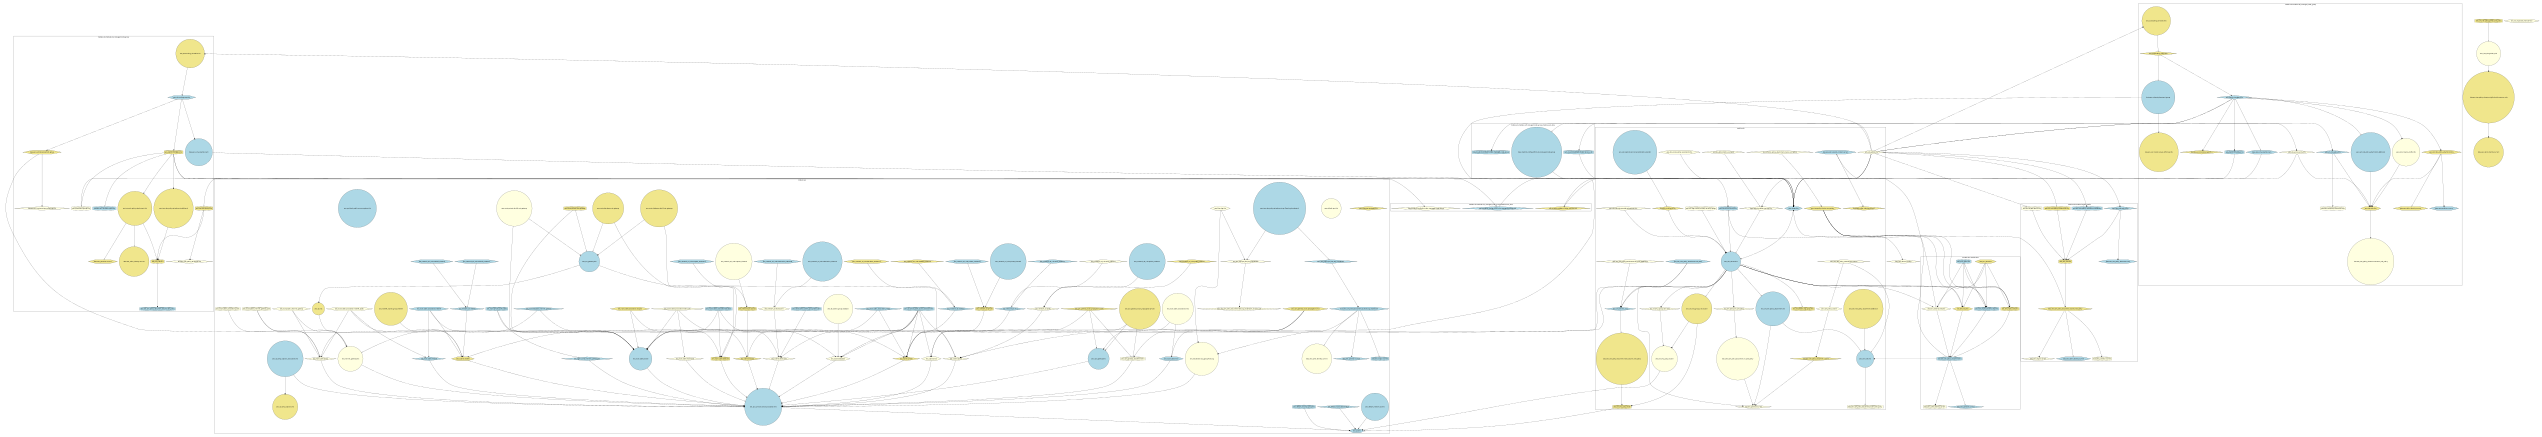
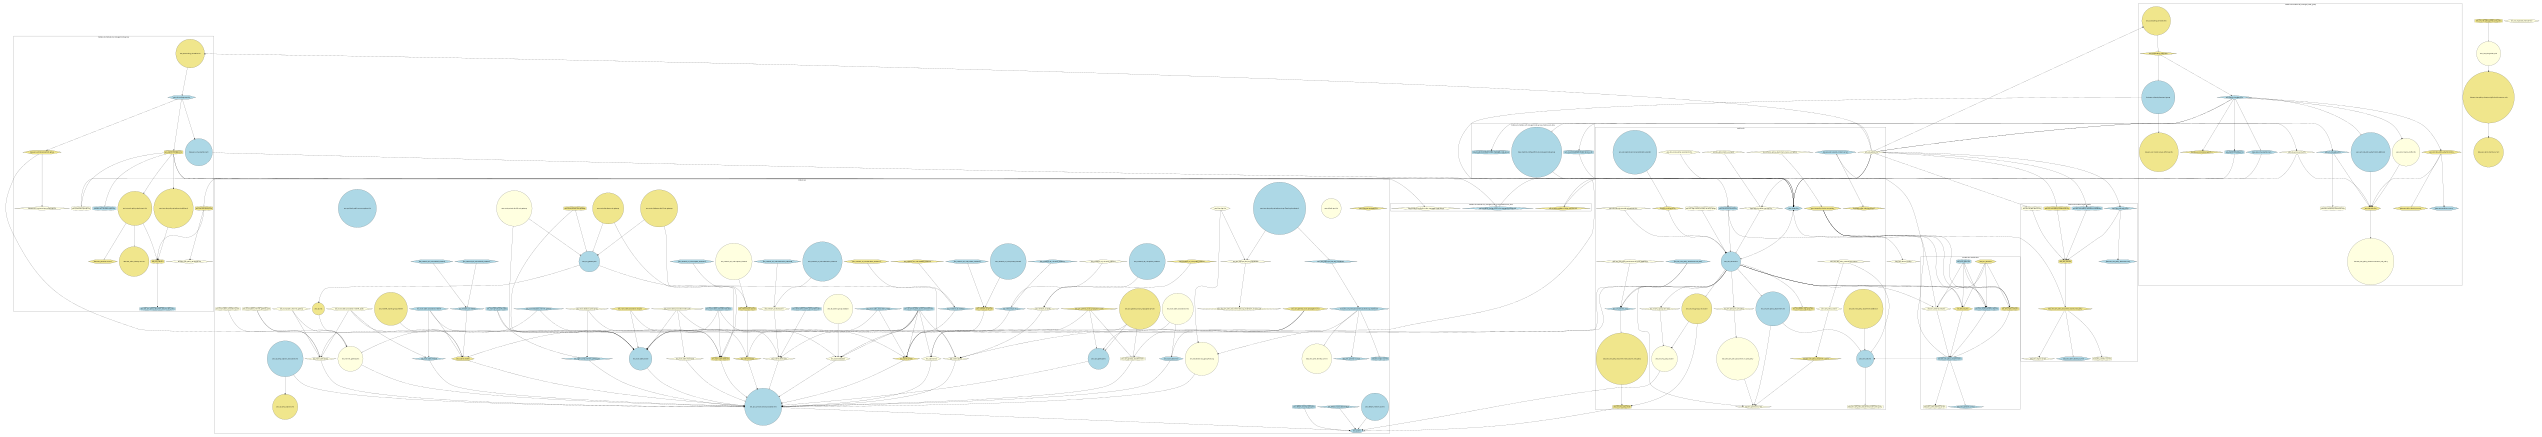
none -> (587, 309)
